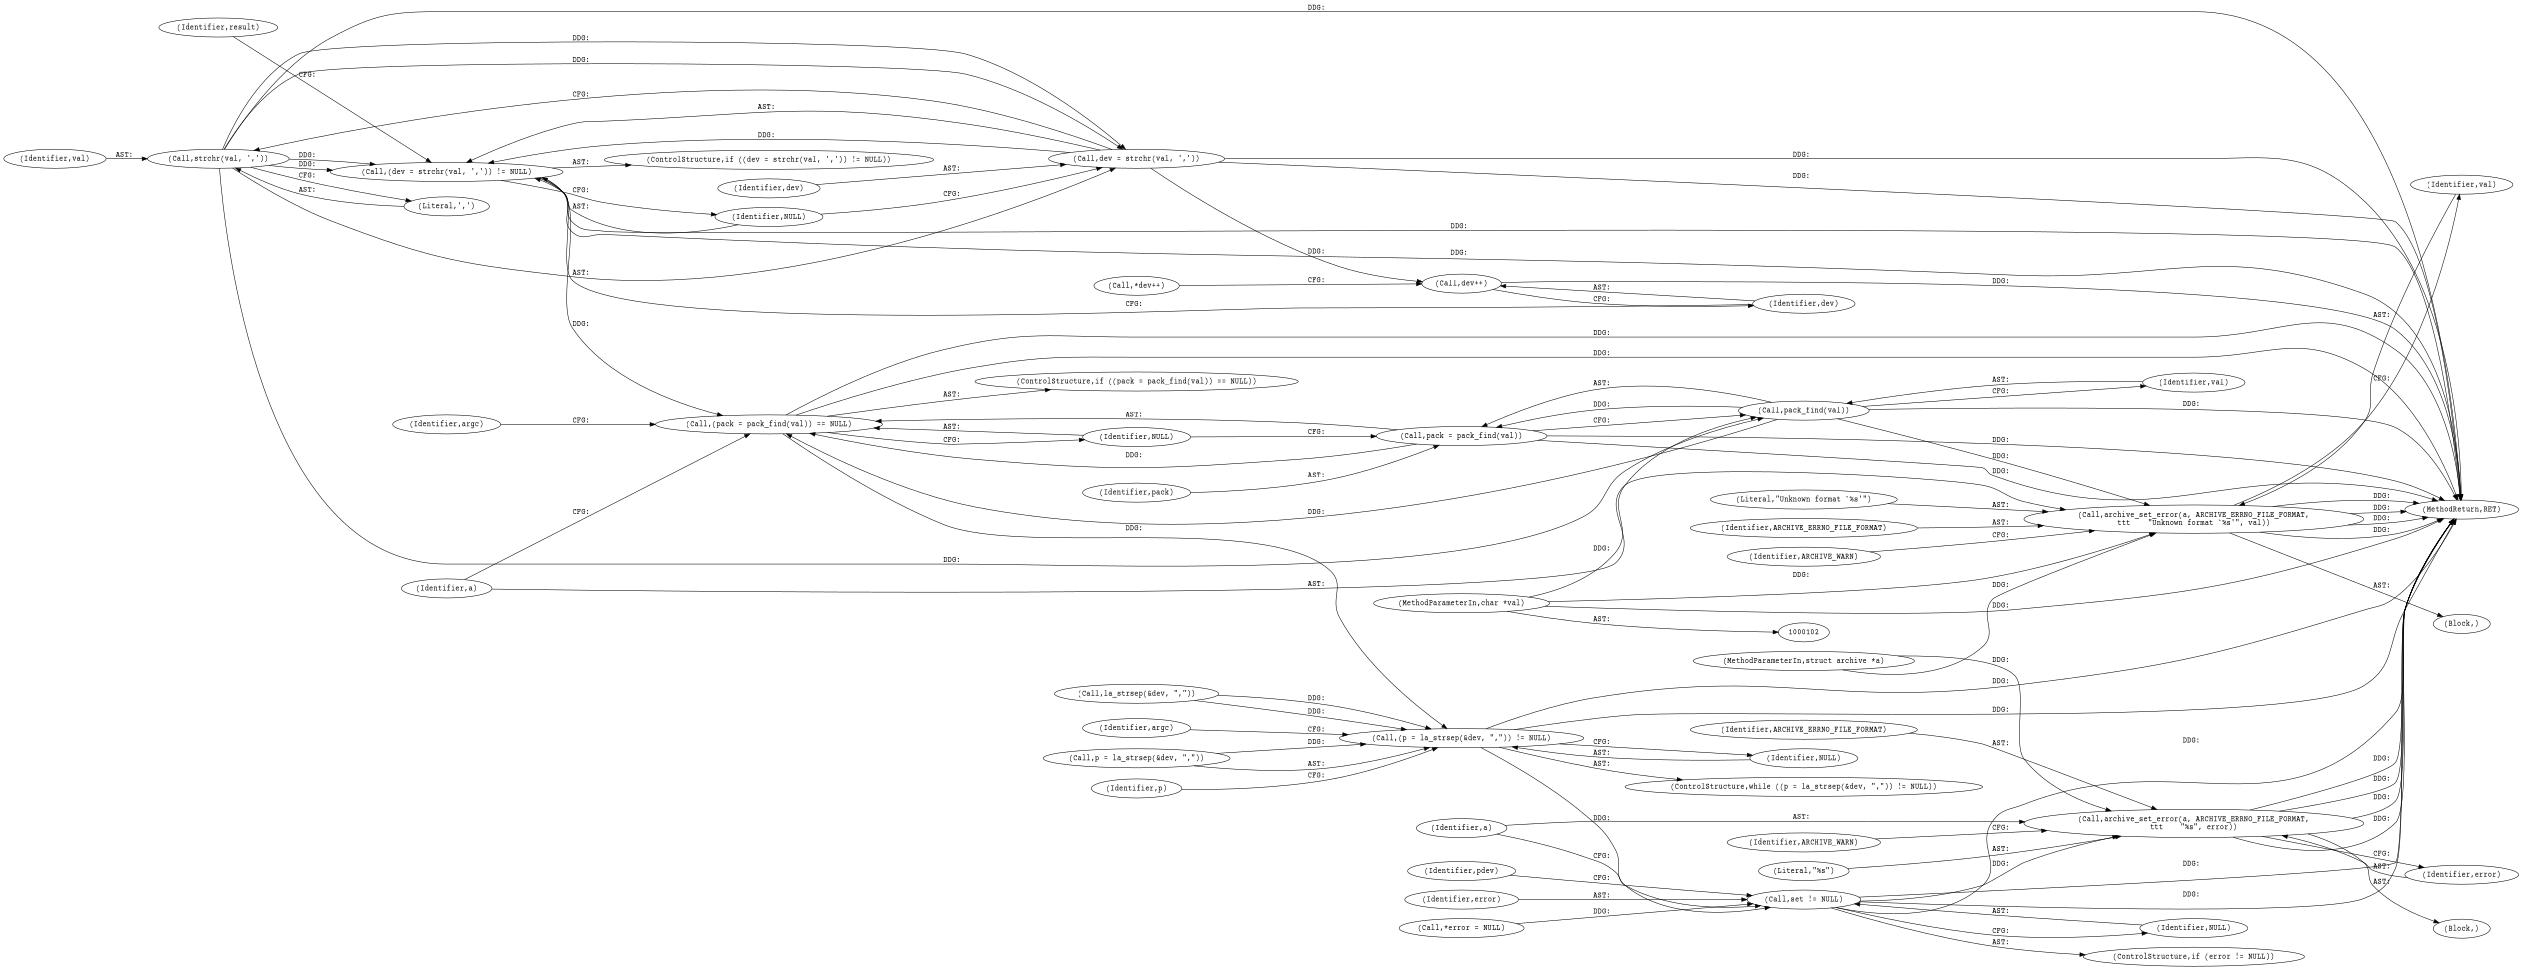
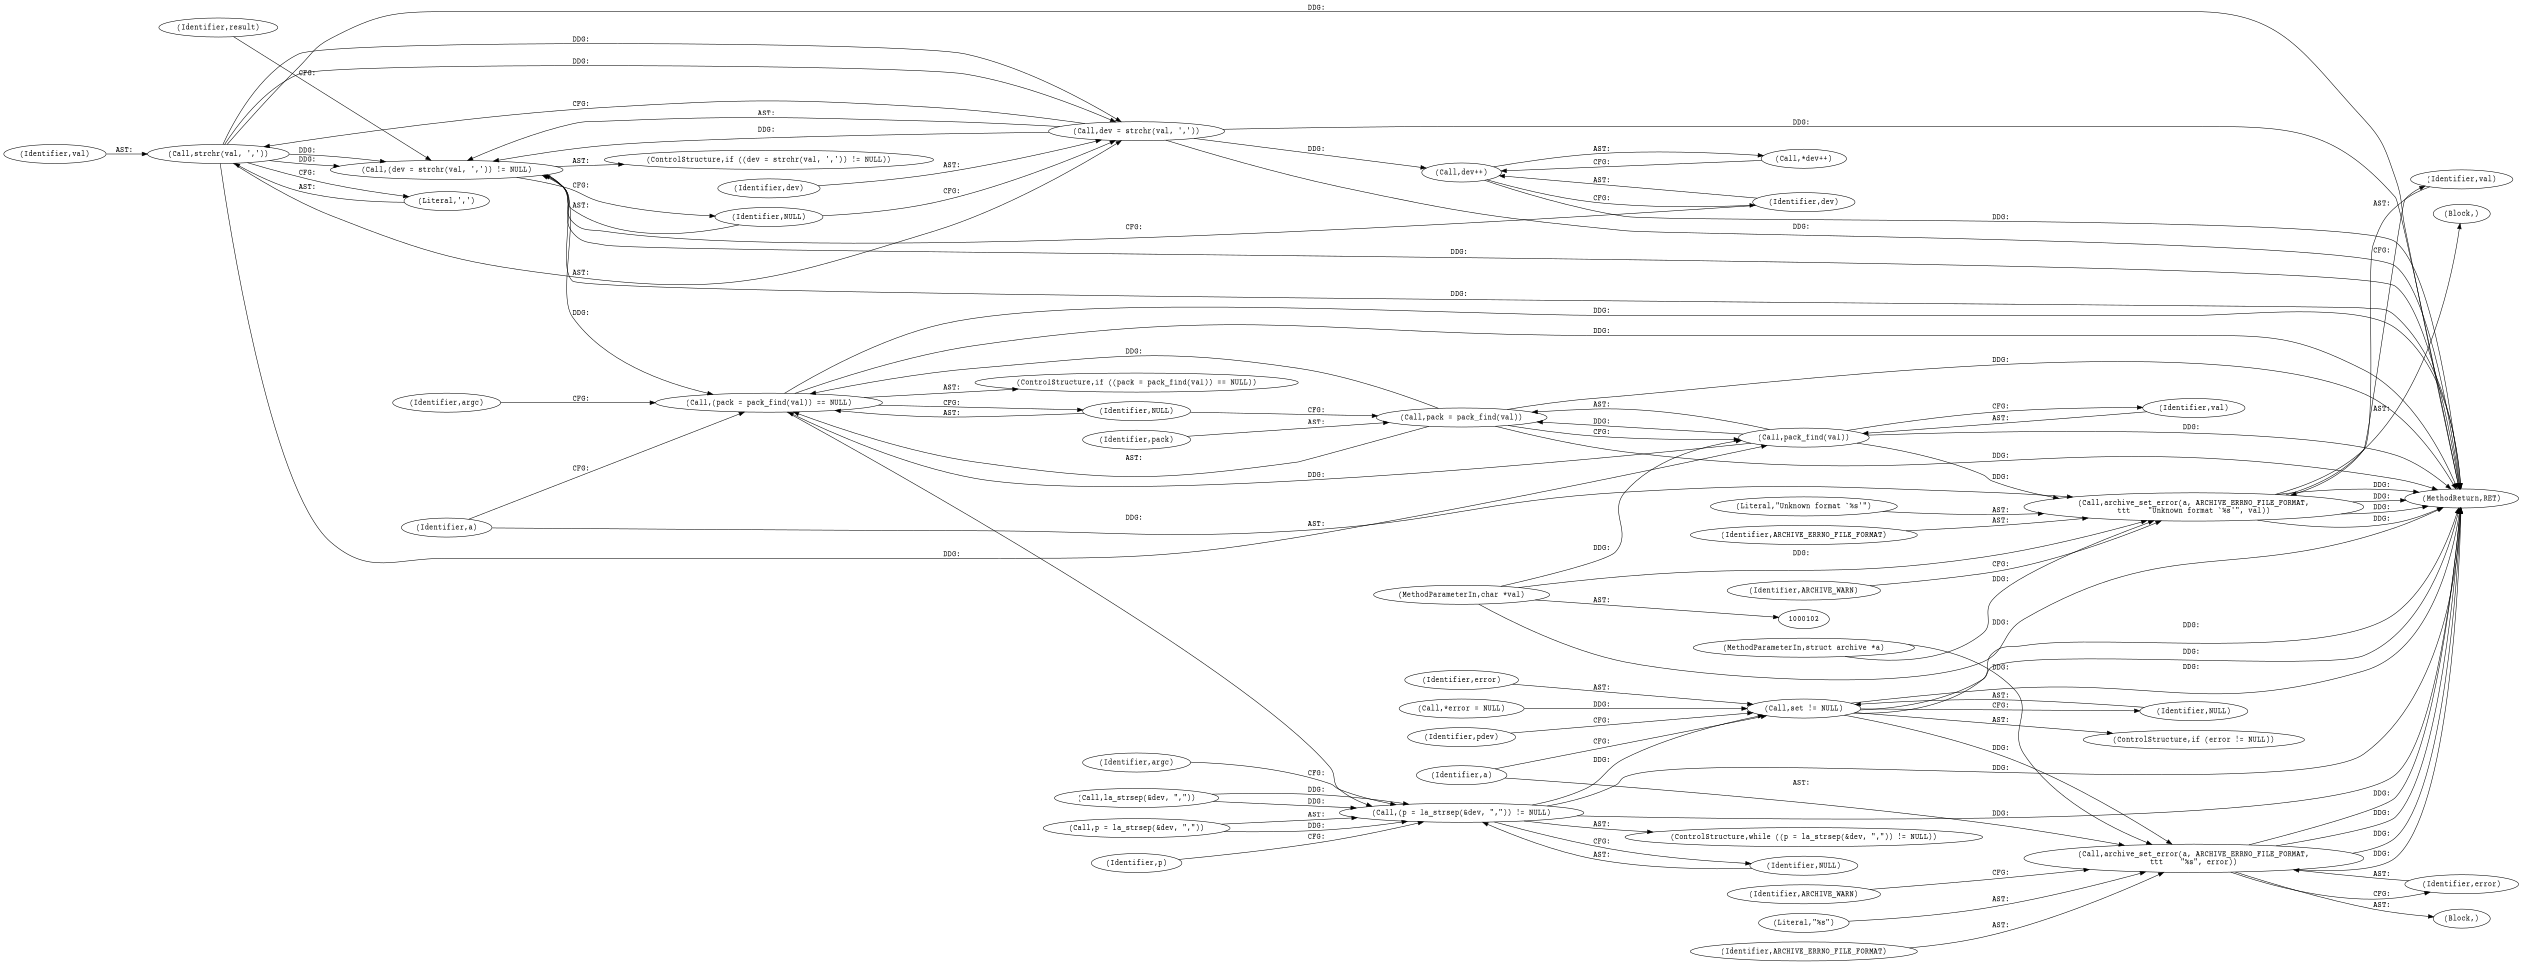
none -> (1625, 152)
